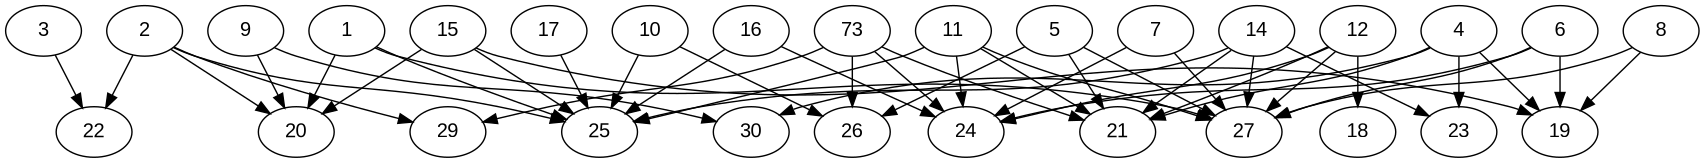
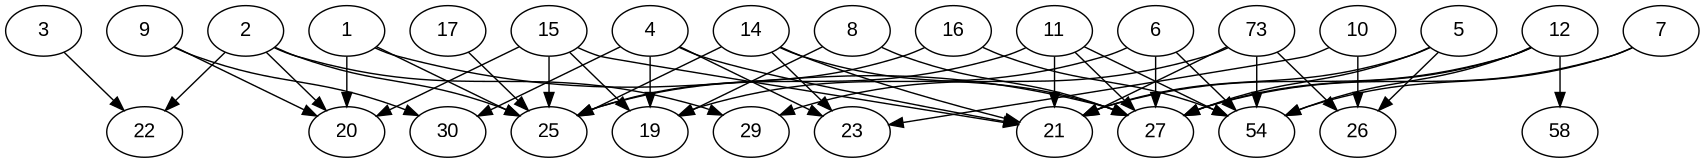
(630, 72) -> (1095, 92)
none -> (705, 74)
(966, 132) -> (1257, 132)
(1358, 132) -> (1560, 132)
